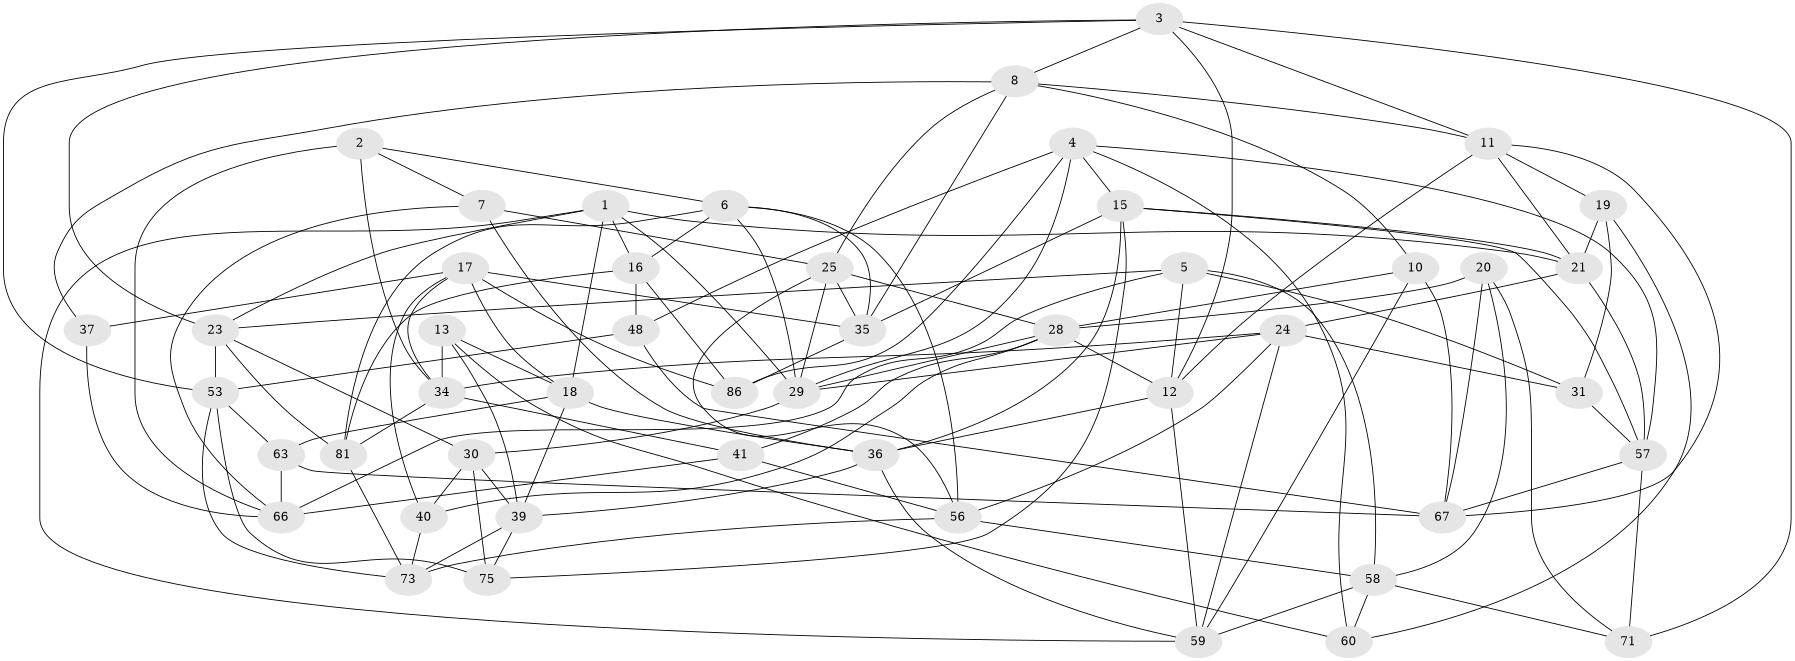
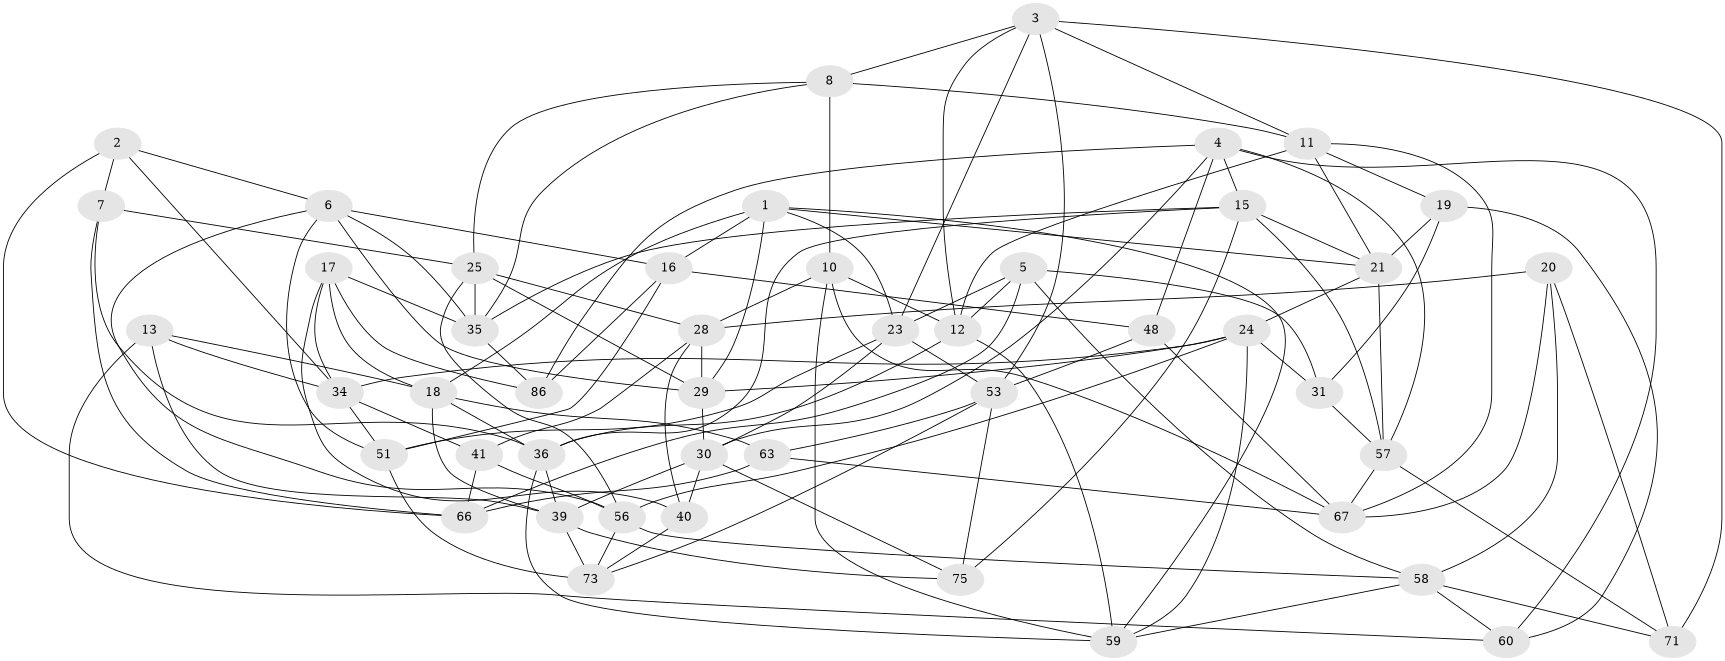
(987, 318) -> (1008, 348)
(87, 331) -> none
(1107, 359) -> (871, 289)
(344, 455) -> (384, 455)
